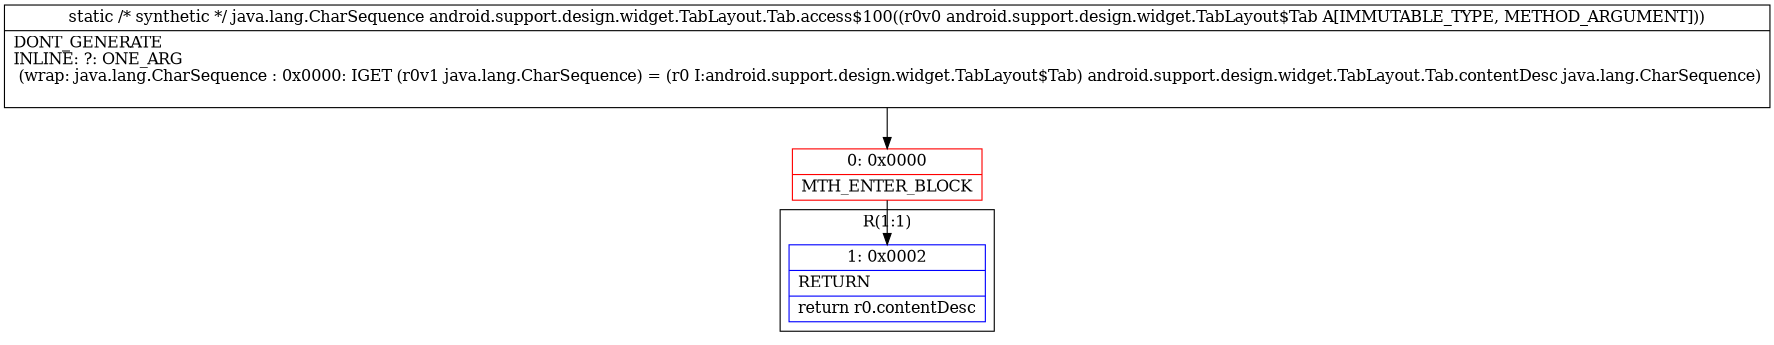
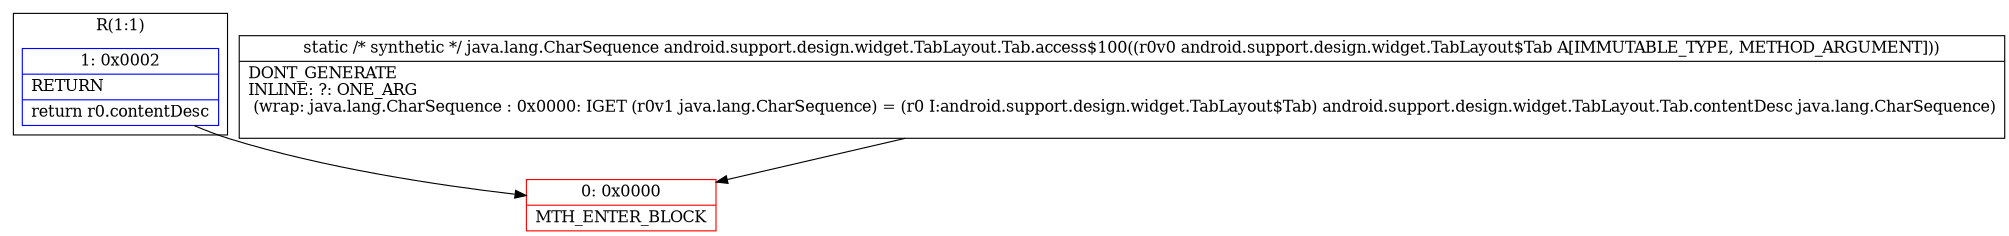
(887, 217) -> (352, 169)
